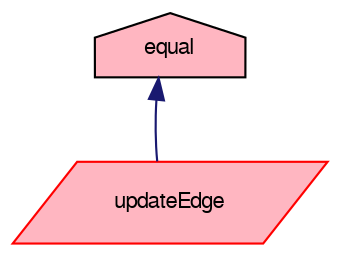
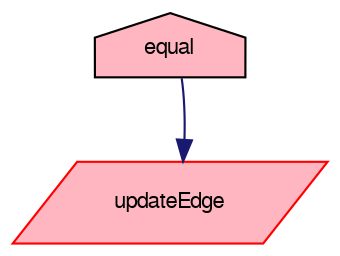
(156, 131) -> (184, 109)
